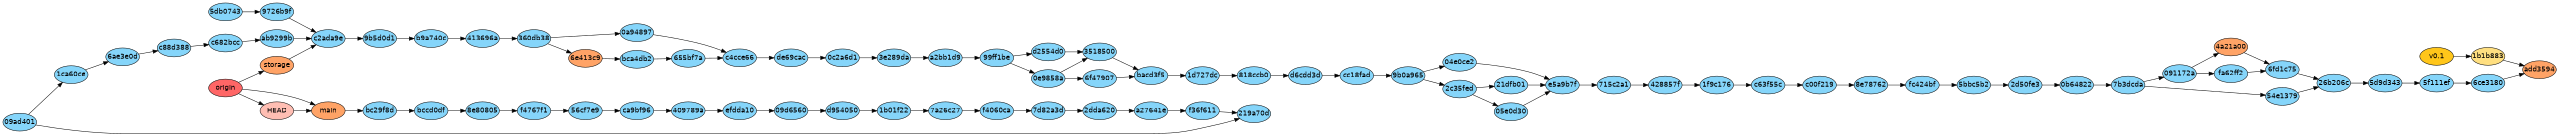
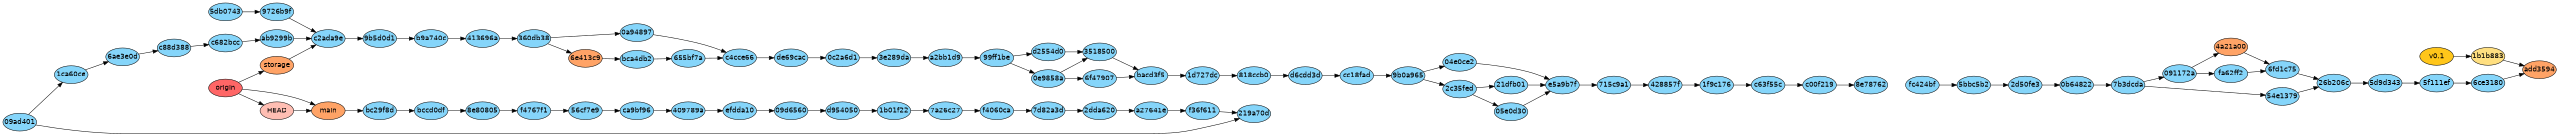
(1614, 85) -> (1614, 85)
(1894, 85) -> none
